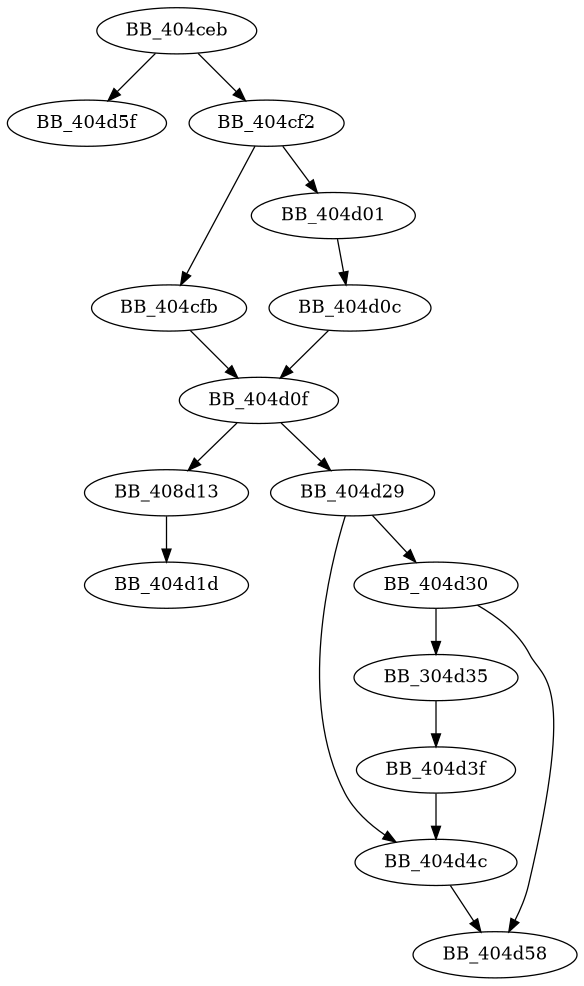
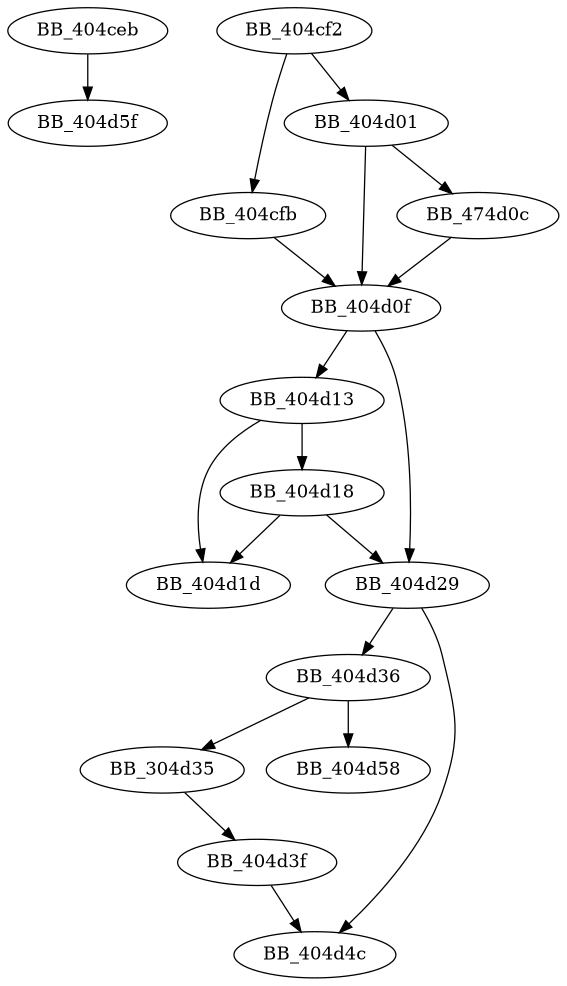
(217, 72) -> none
none -> (364, 209)
(350, 308) -> (478, 216)
(166, 493) -> (302, 400)
none -> (302, 493)
(436, 585) -> (348, 678)
(462, 903) -> none
